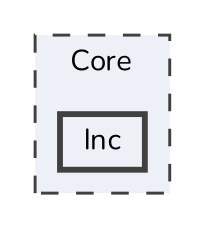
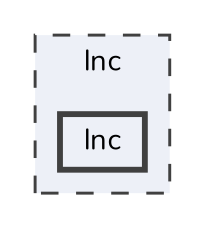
(102, 63) -> (102, 63)
